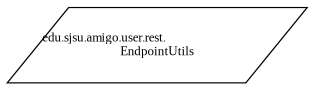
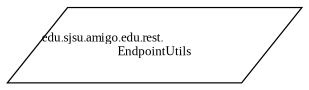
(157, 45) -> (155, 45)
